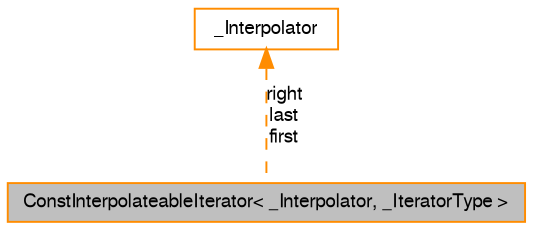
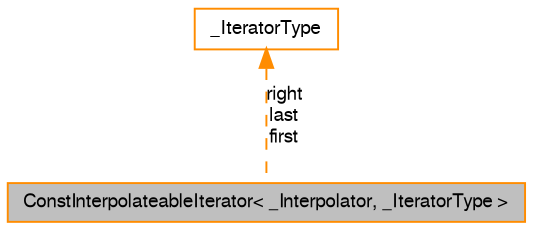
(266, 29) -> (266, 29)
